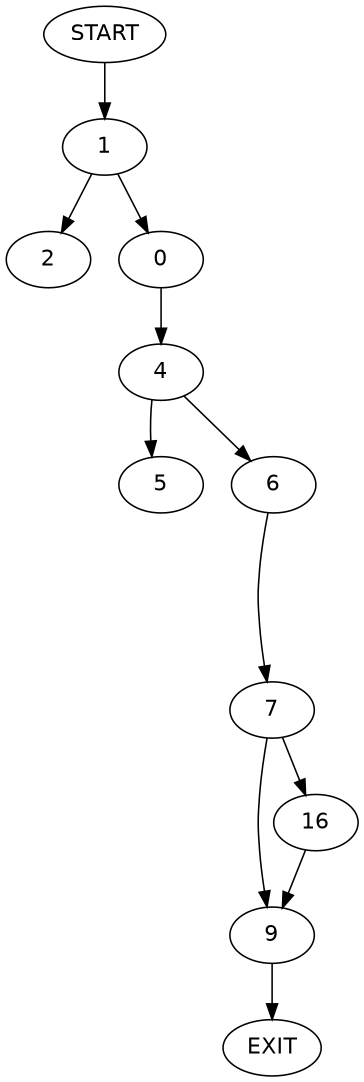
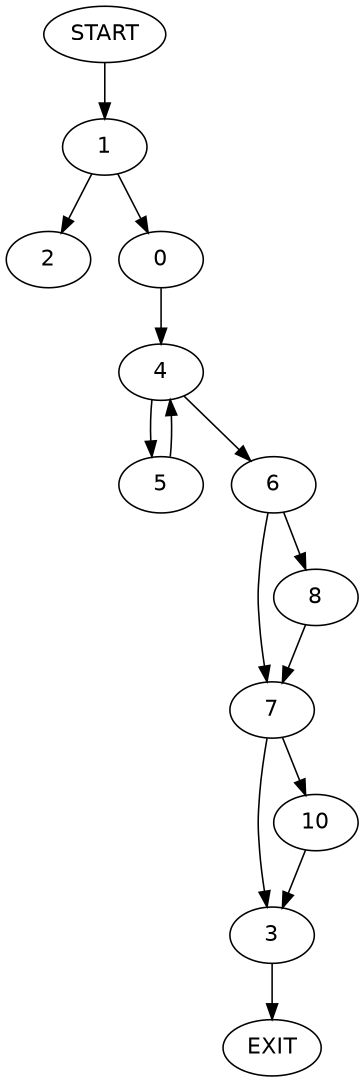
none -> (172, 436)
none -> (316, 597)
(316, 823) -> (316, 823)
(272, 935) -> (272, 935)
